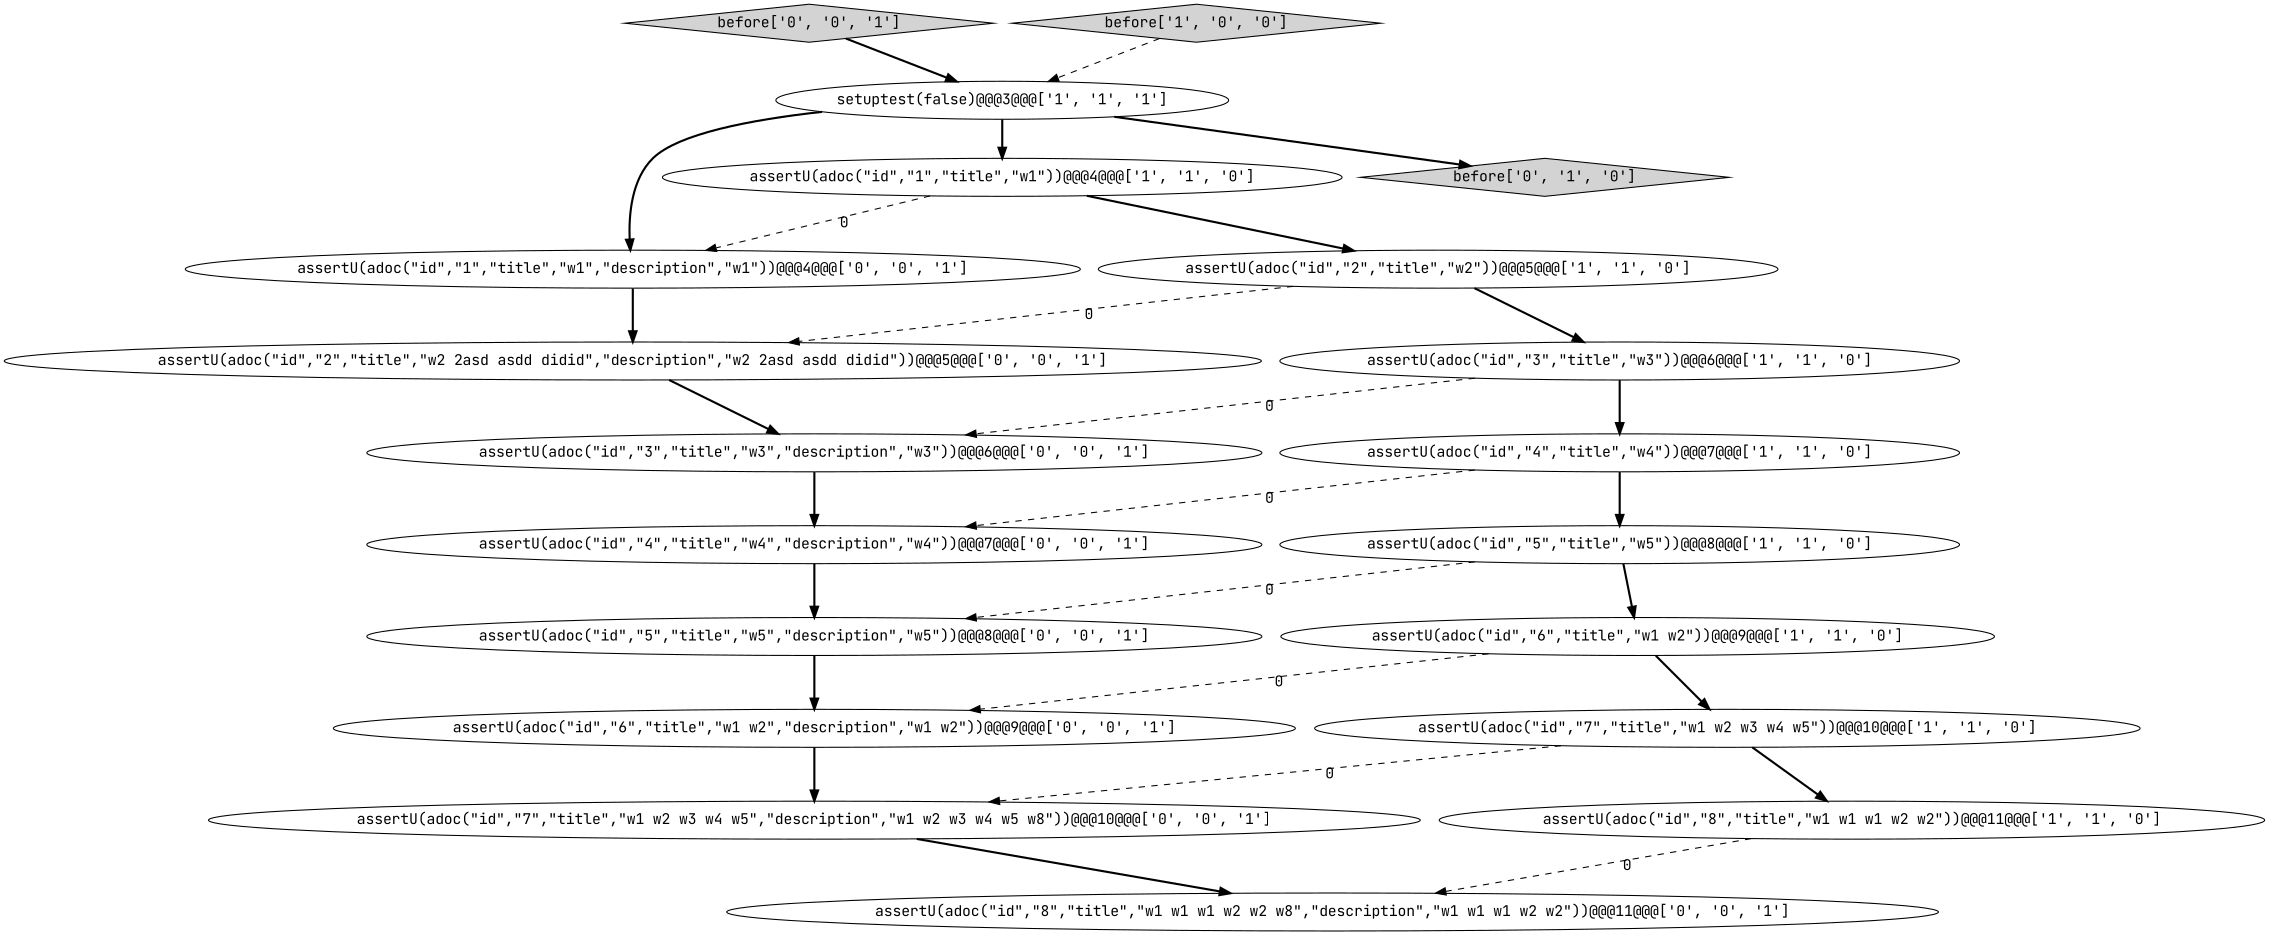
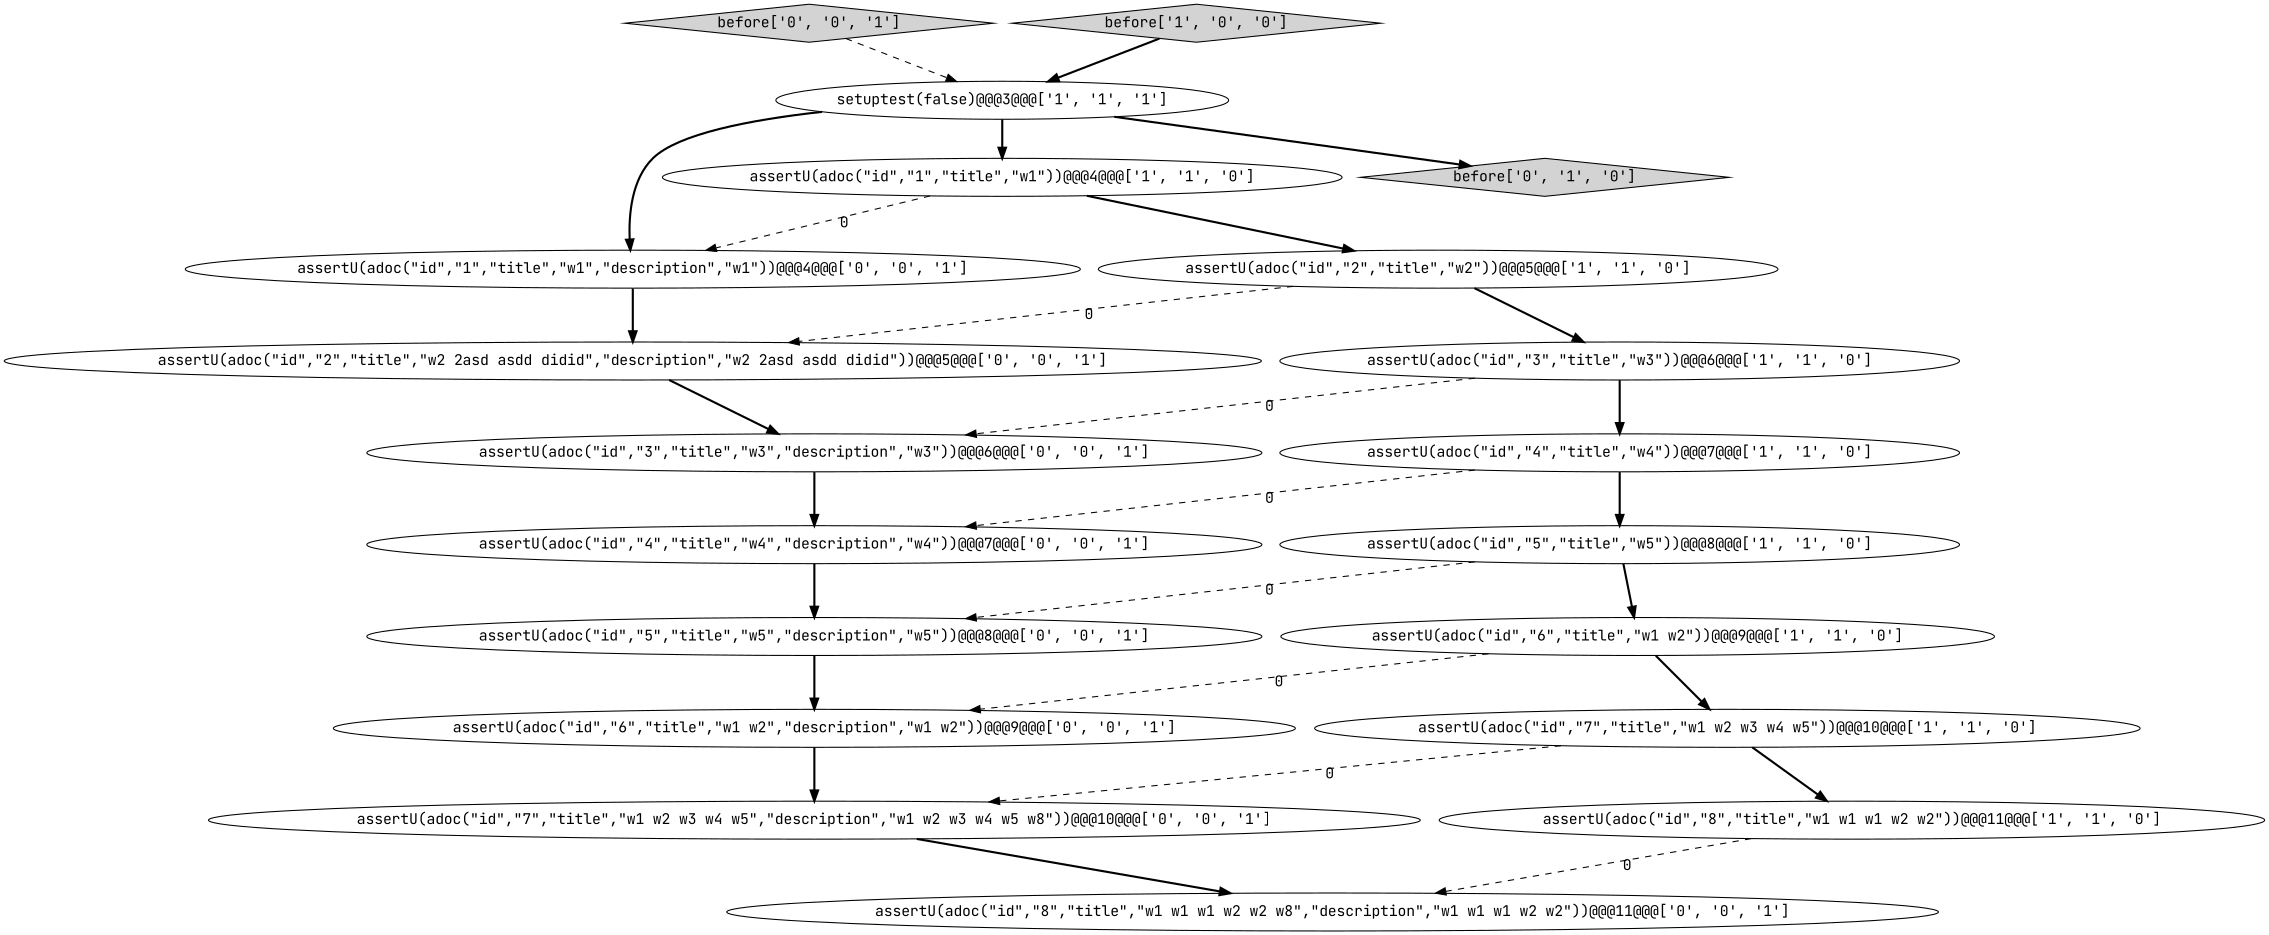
(896, 58) -> (896, 58)
(1109, 58) -> (1109, 58)
